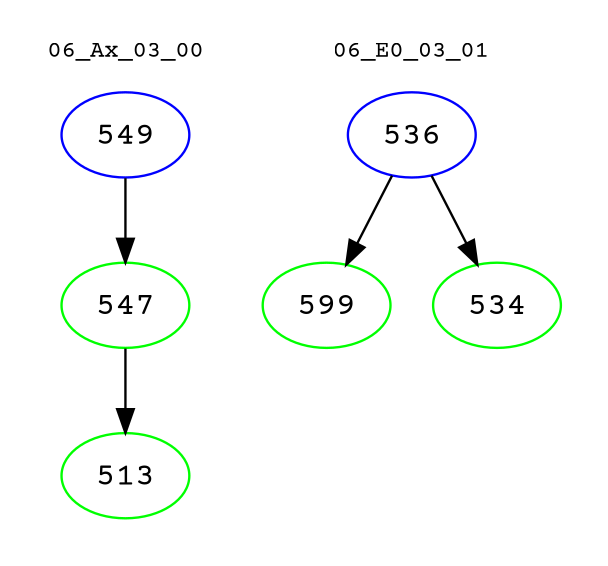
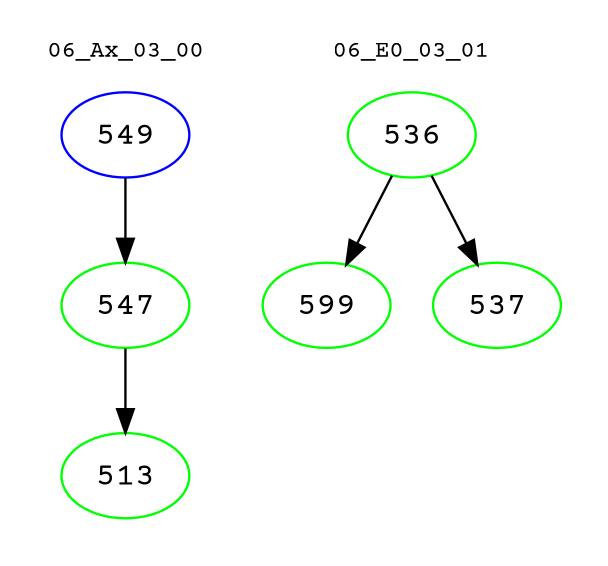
(412, 135) -> (412, 135)
(497, 305) -> (497, 305)
